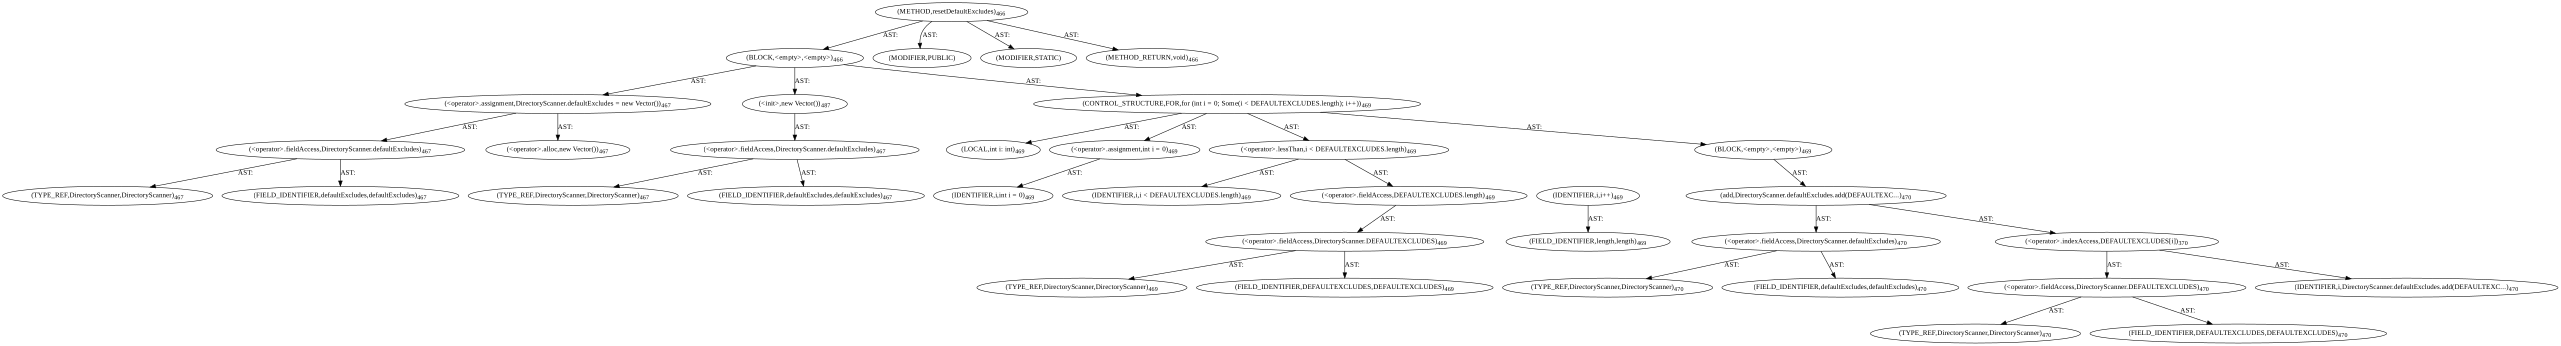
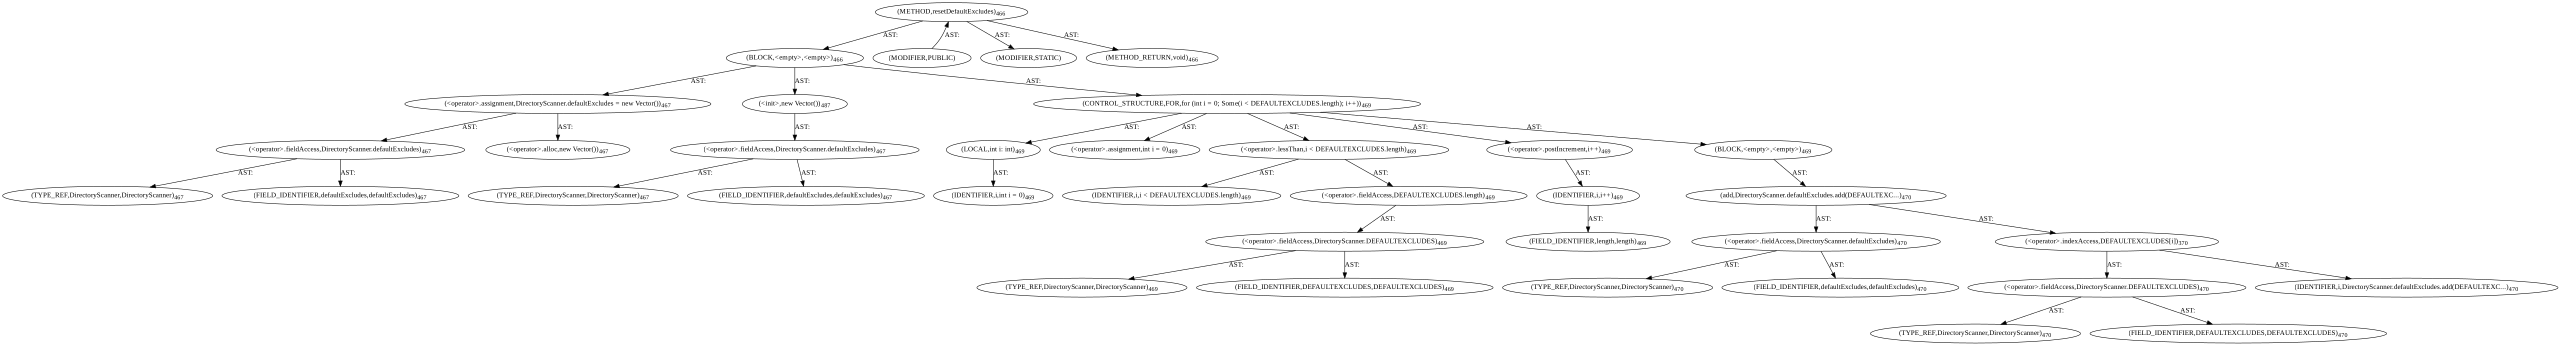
(923, 31) -> (940, 39)
none -> (1560, 150)
(1061, 172) -> (993, 170)
